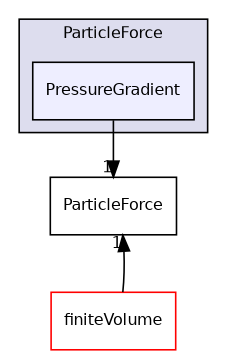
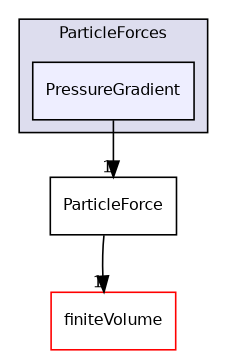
(113, 34) -> (113, 34)
(124, 272) -> (103, 256)
